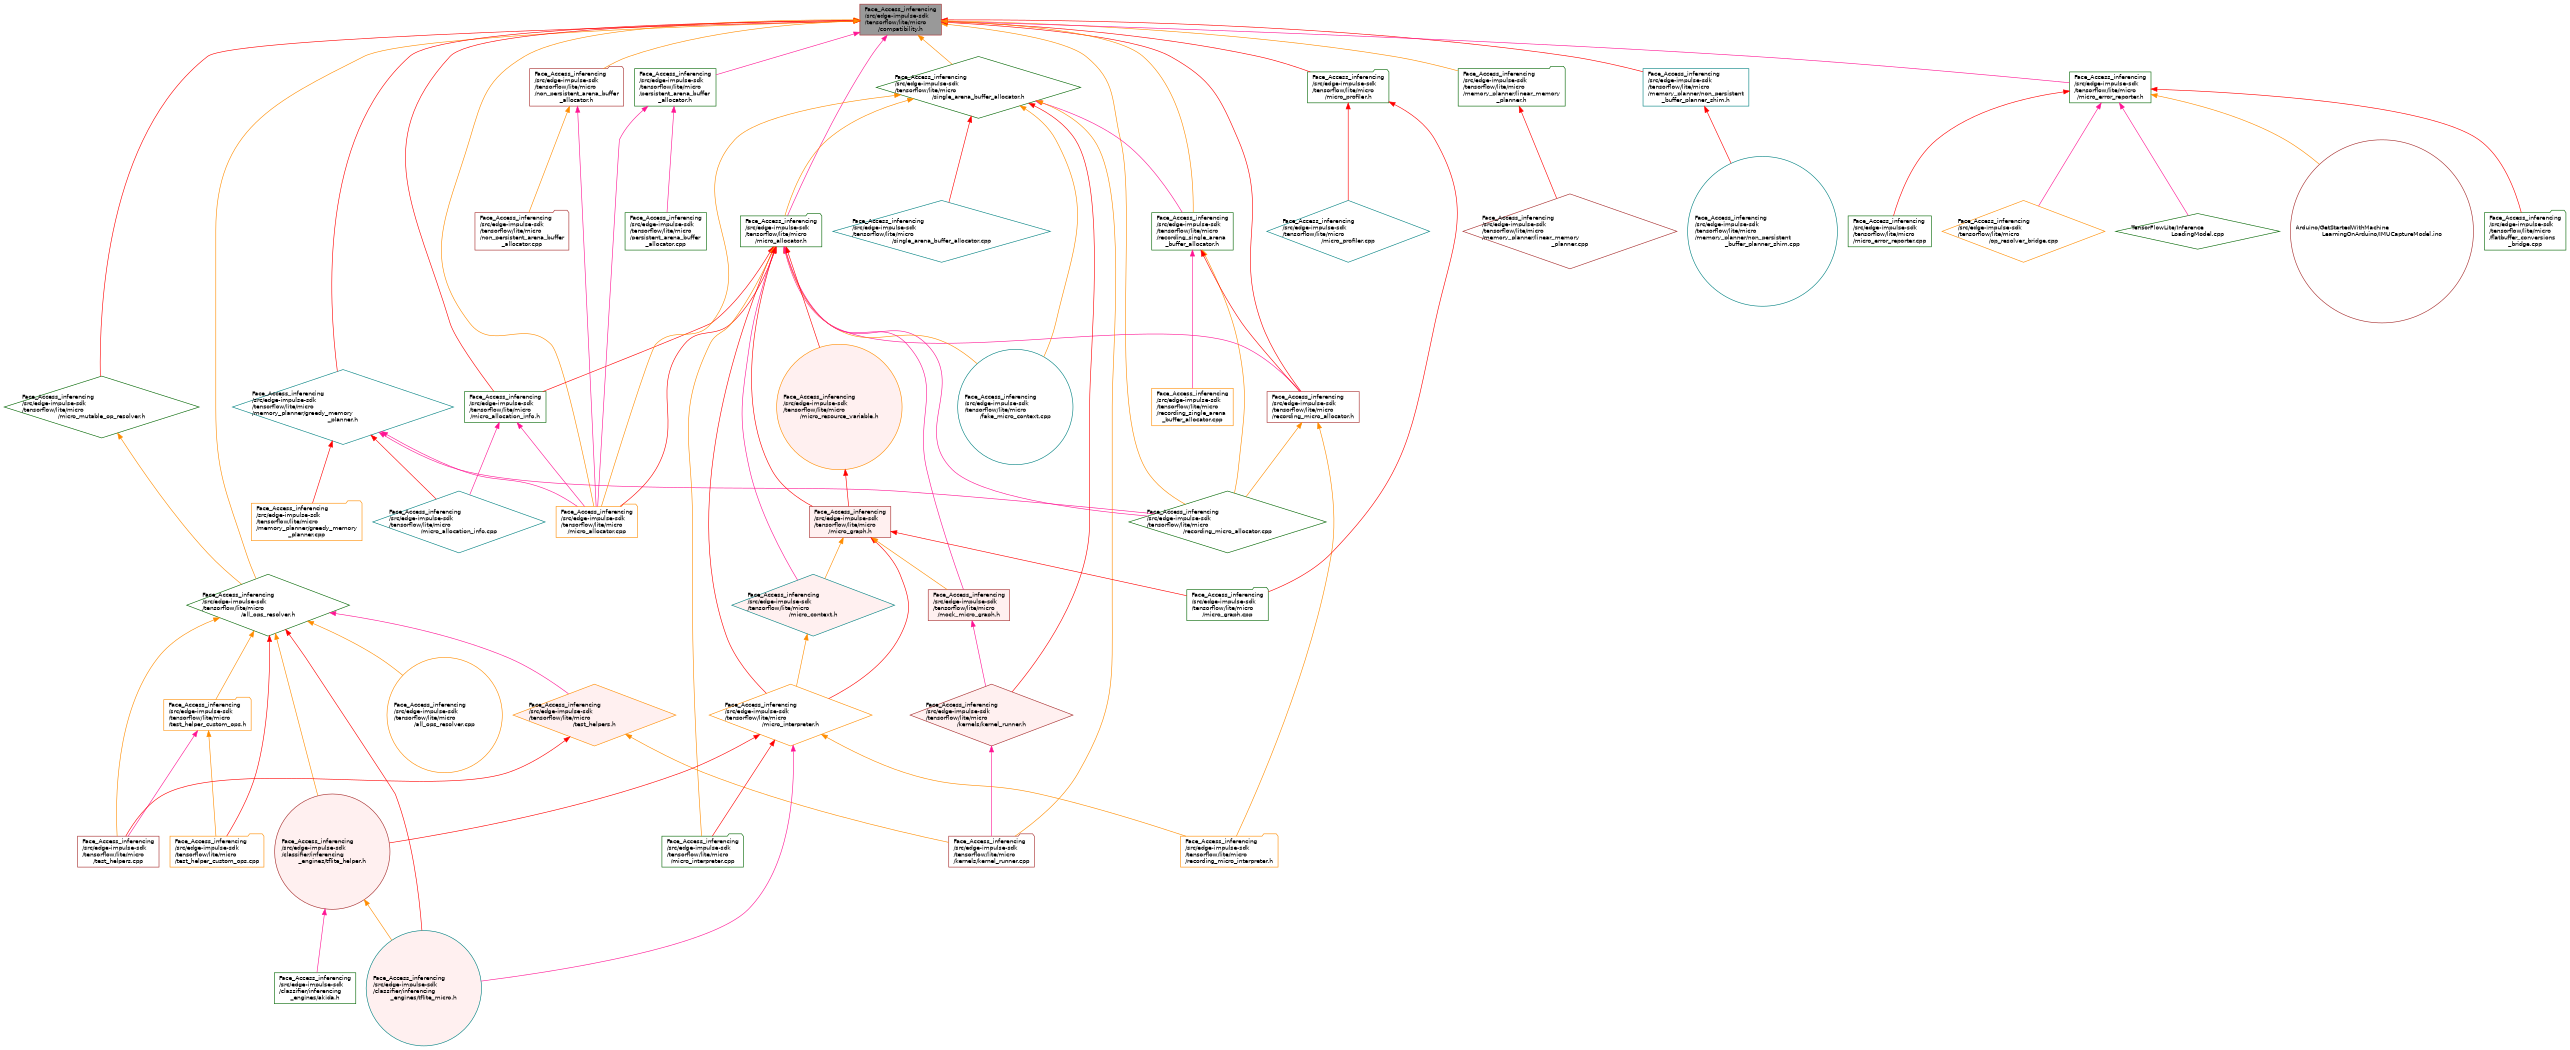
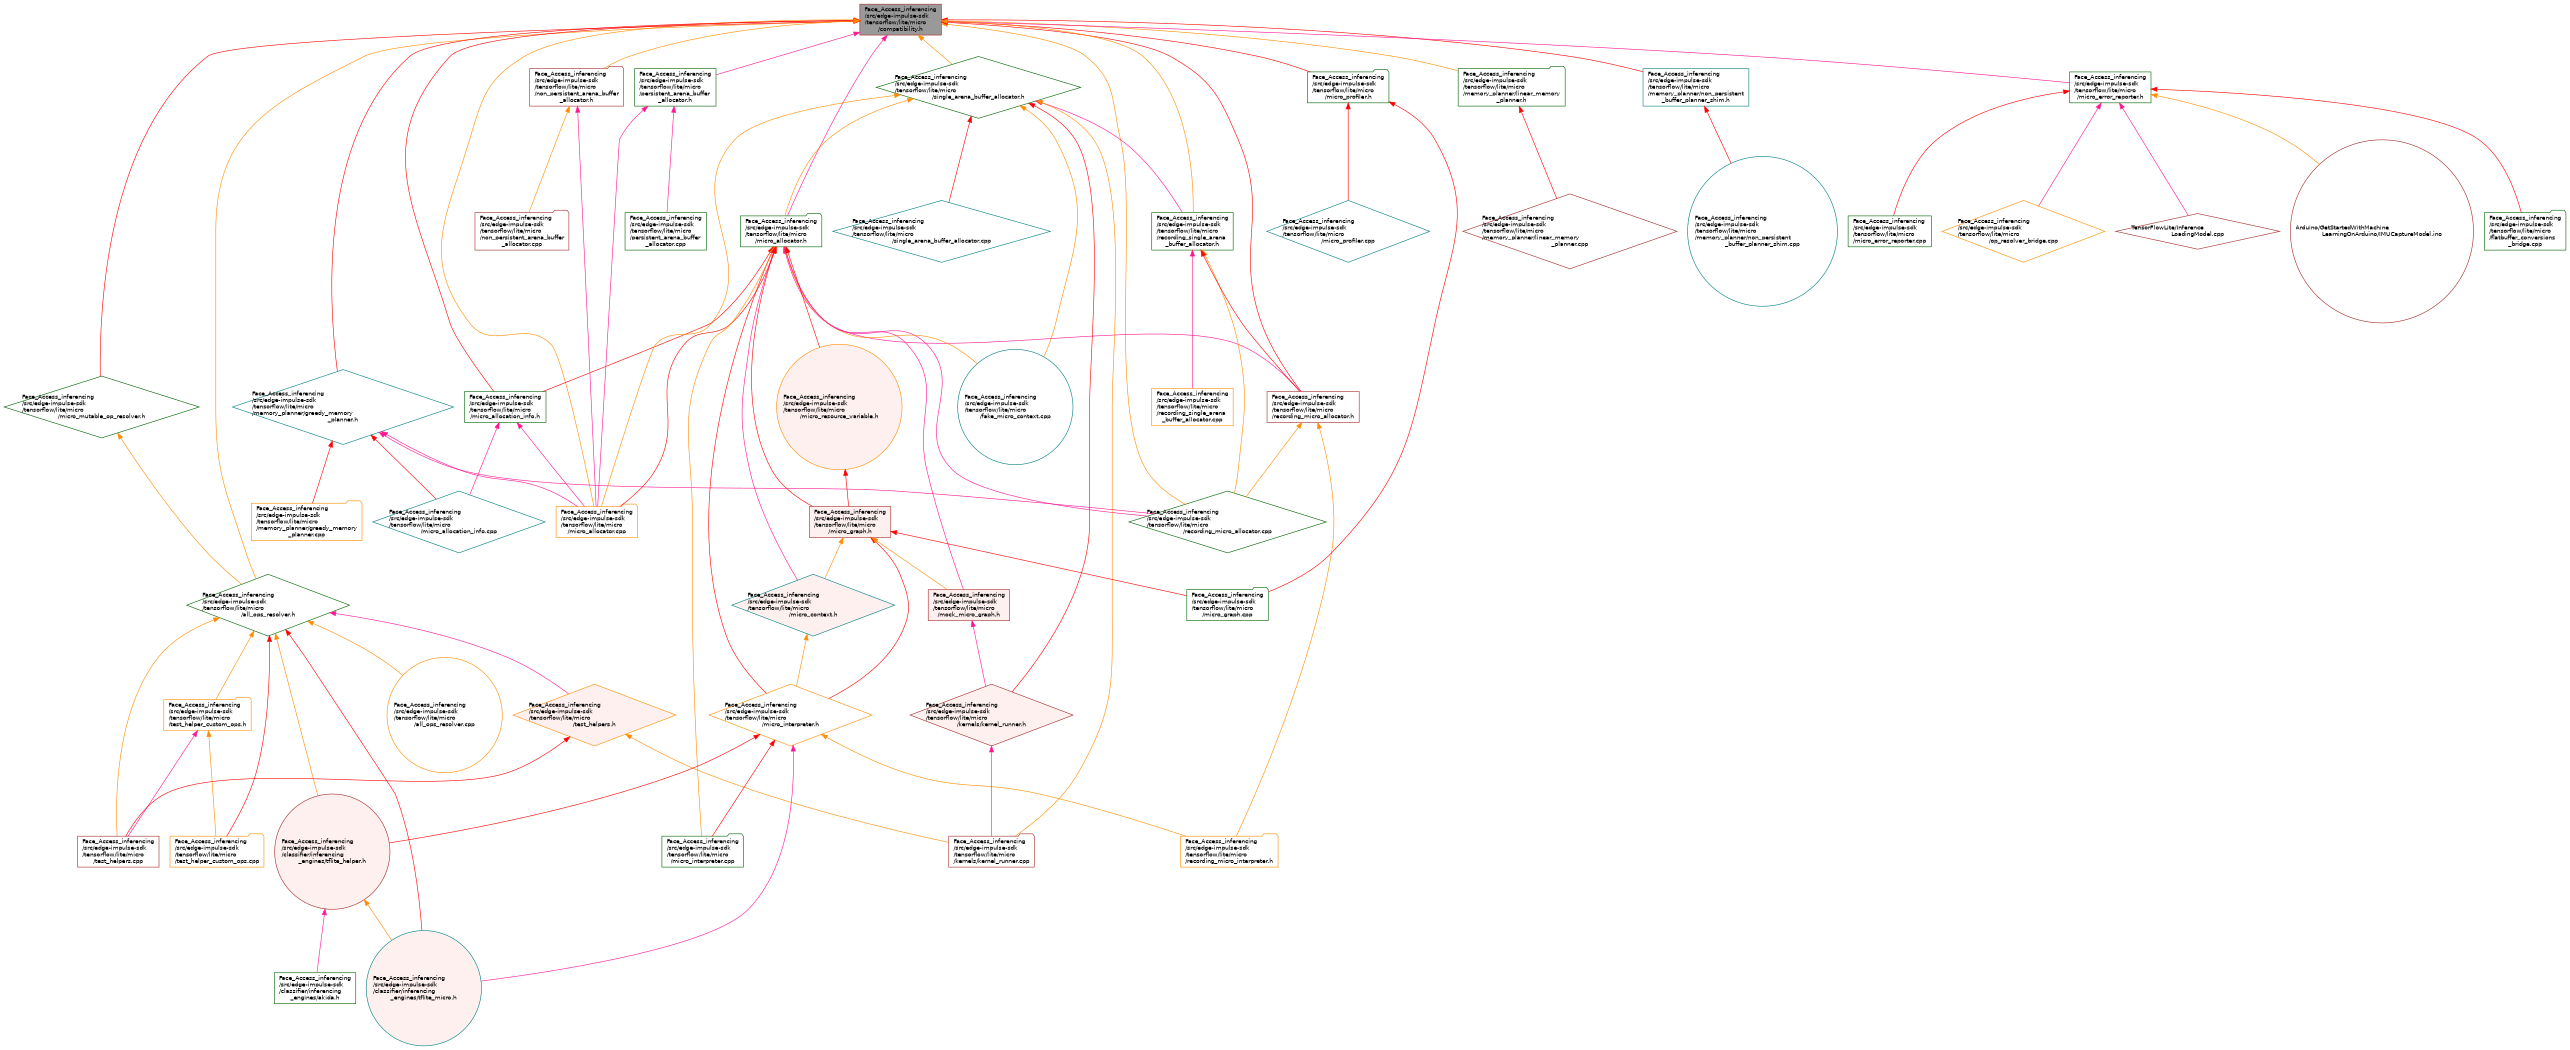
(2198, 231) -> (2198, 231)
